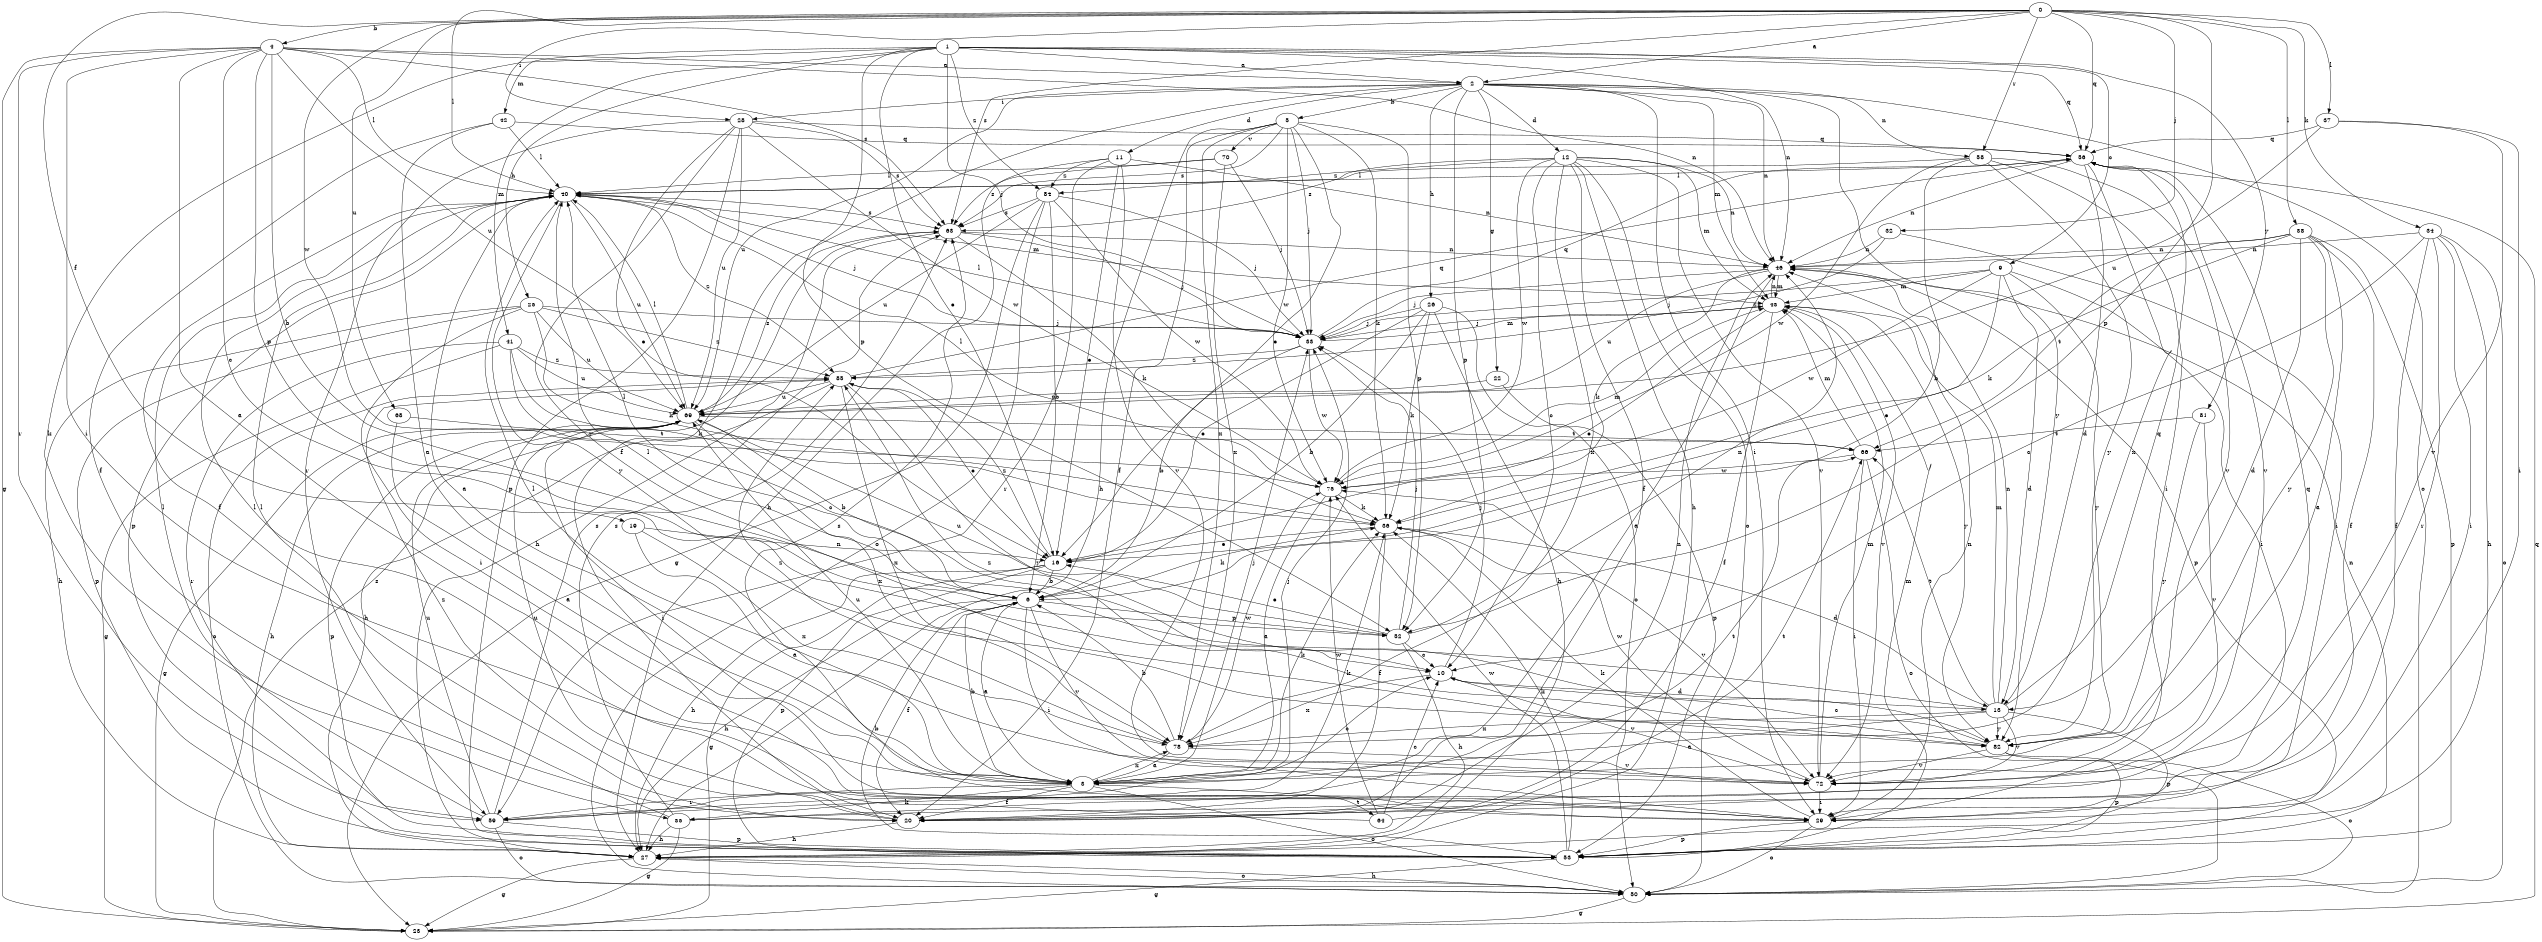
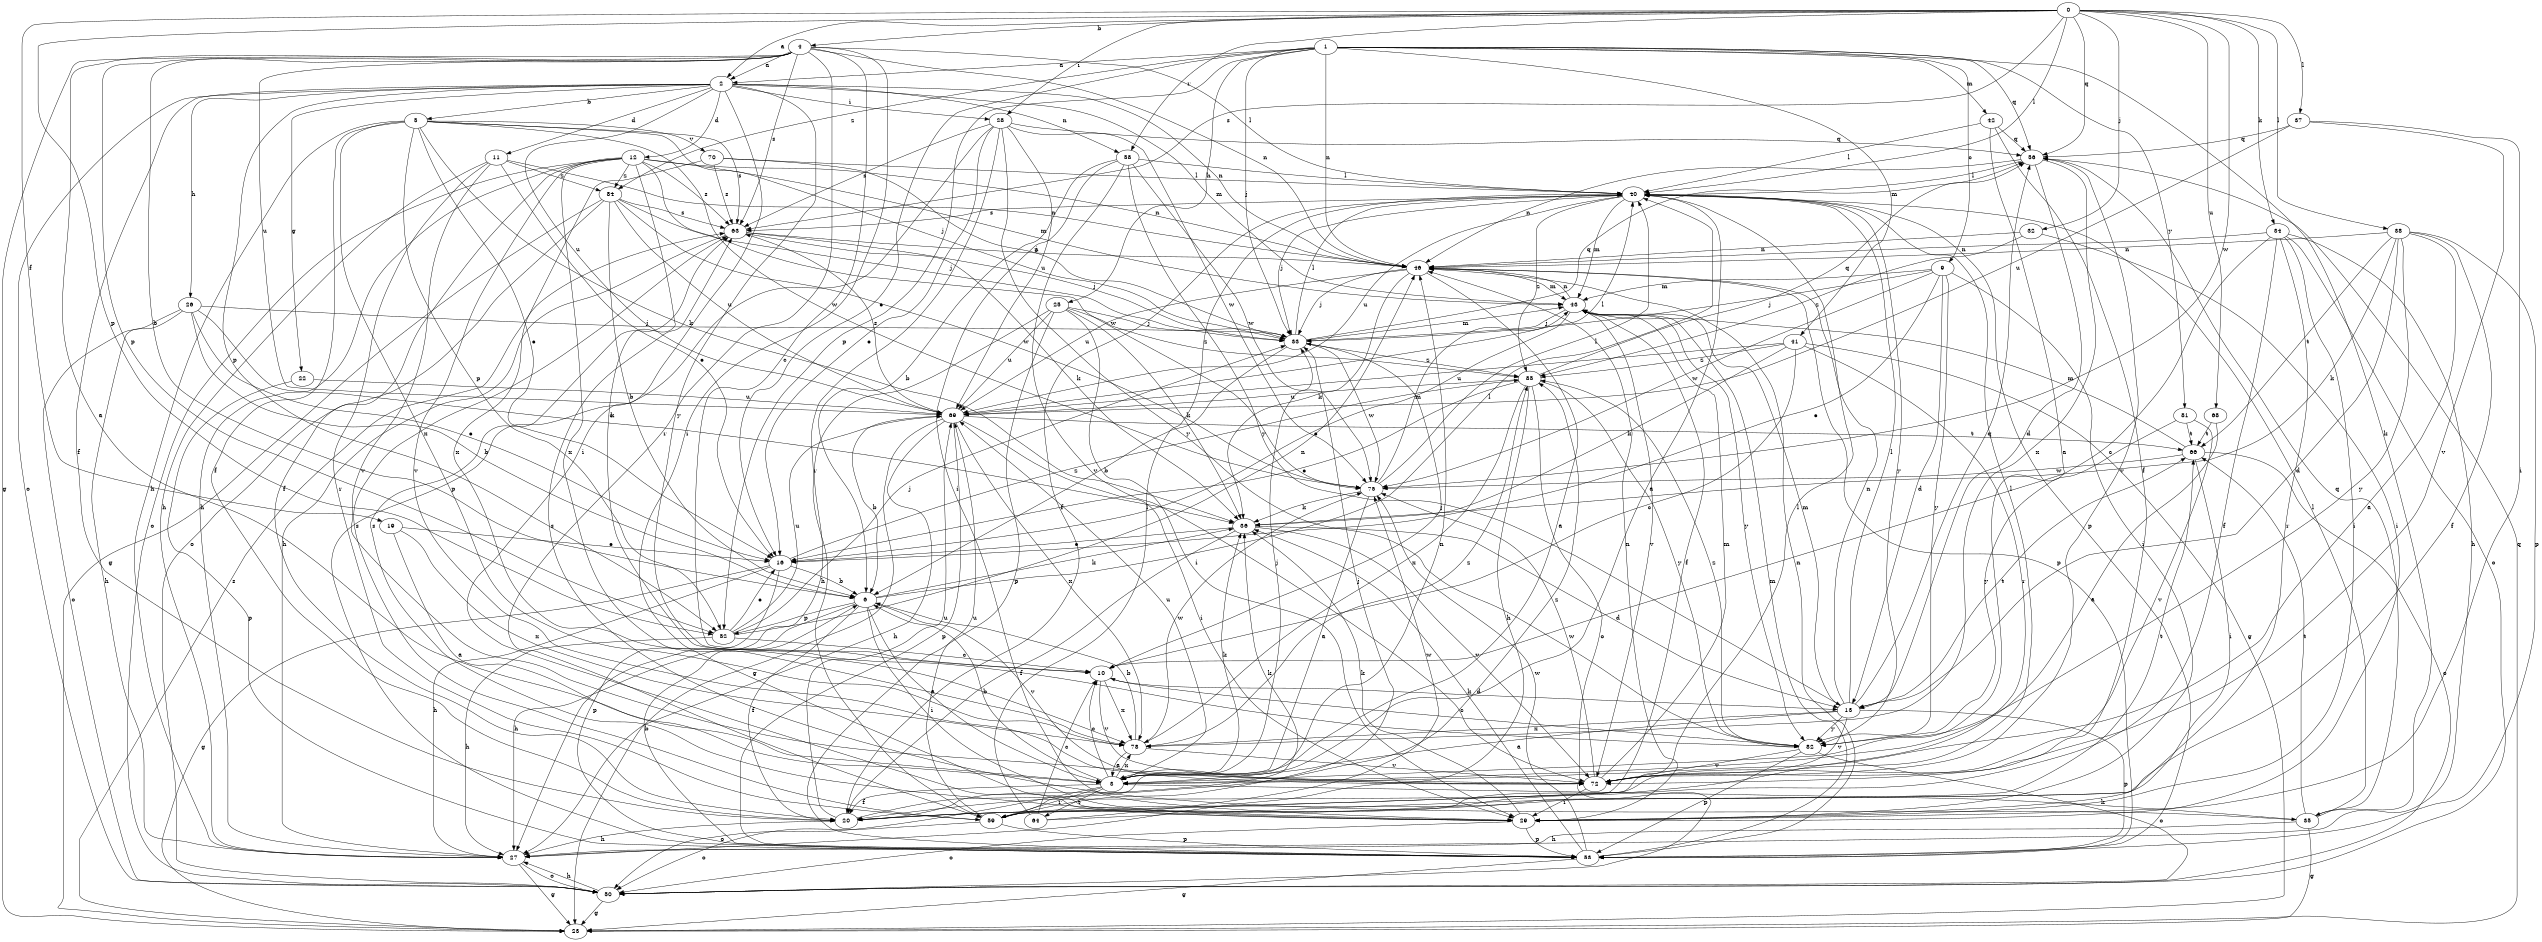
(2106, 450) -> (1409, 500)
(839, 545) -> (611, 545)
